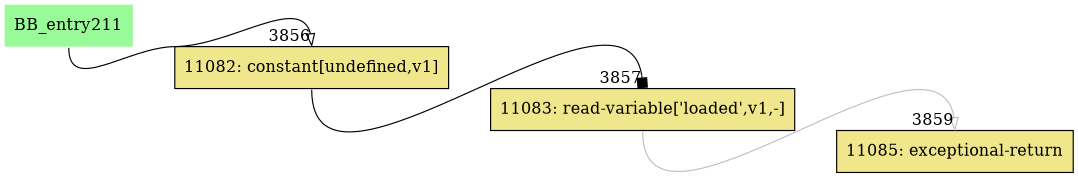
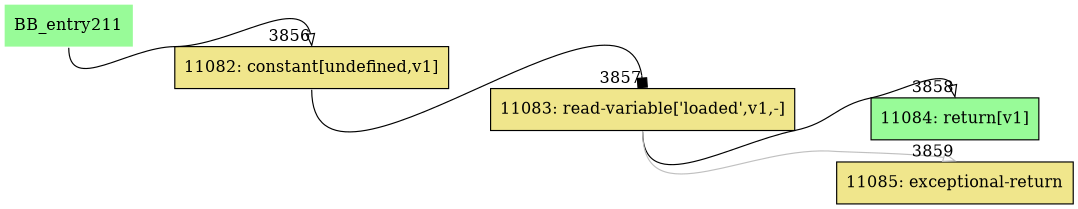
none -> (955, 119)
